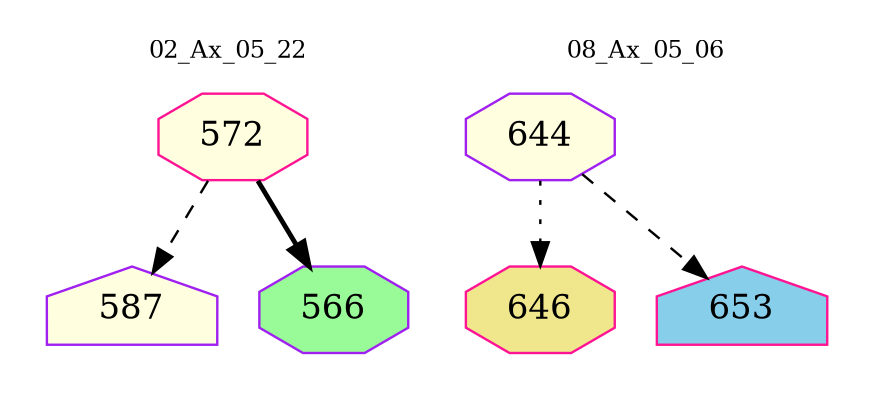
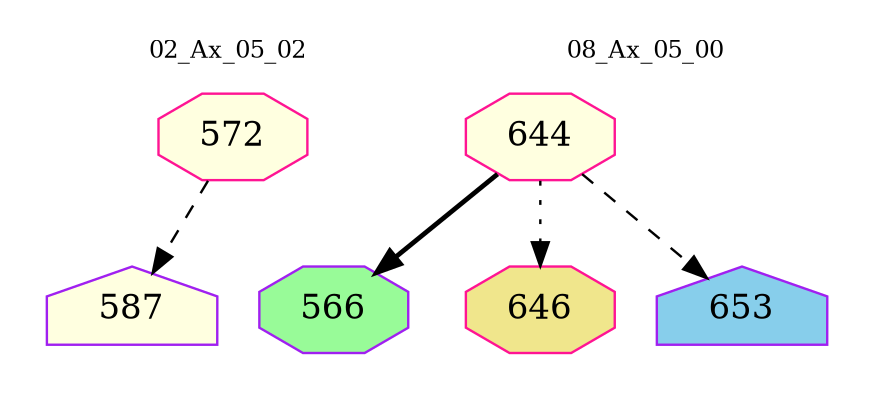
(228, 52) -> (228, 52)
(646, 52) -> (646, 52)
(540, 137) -> (540, 137)
(277, 213) -> (462, 203)
(742, 310) -> (742, 310)
